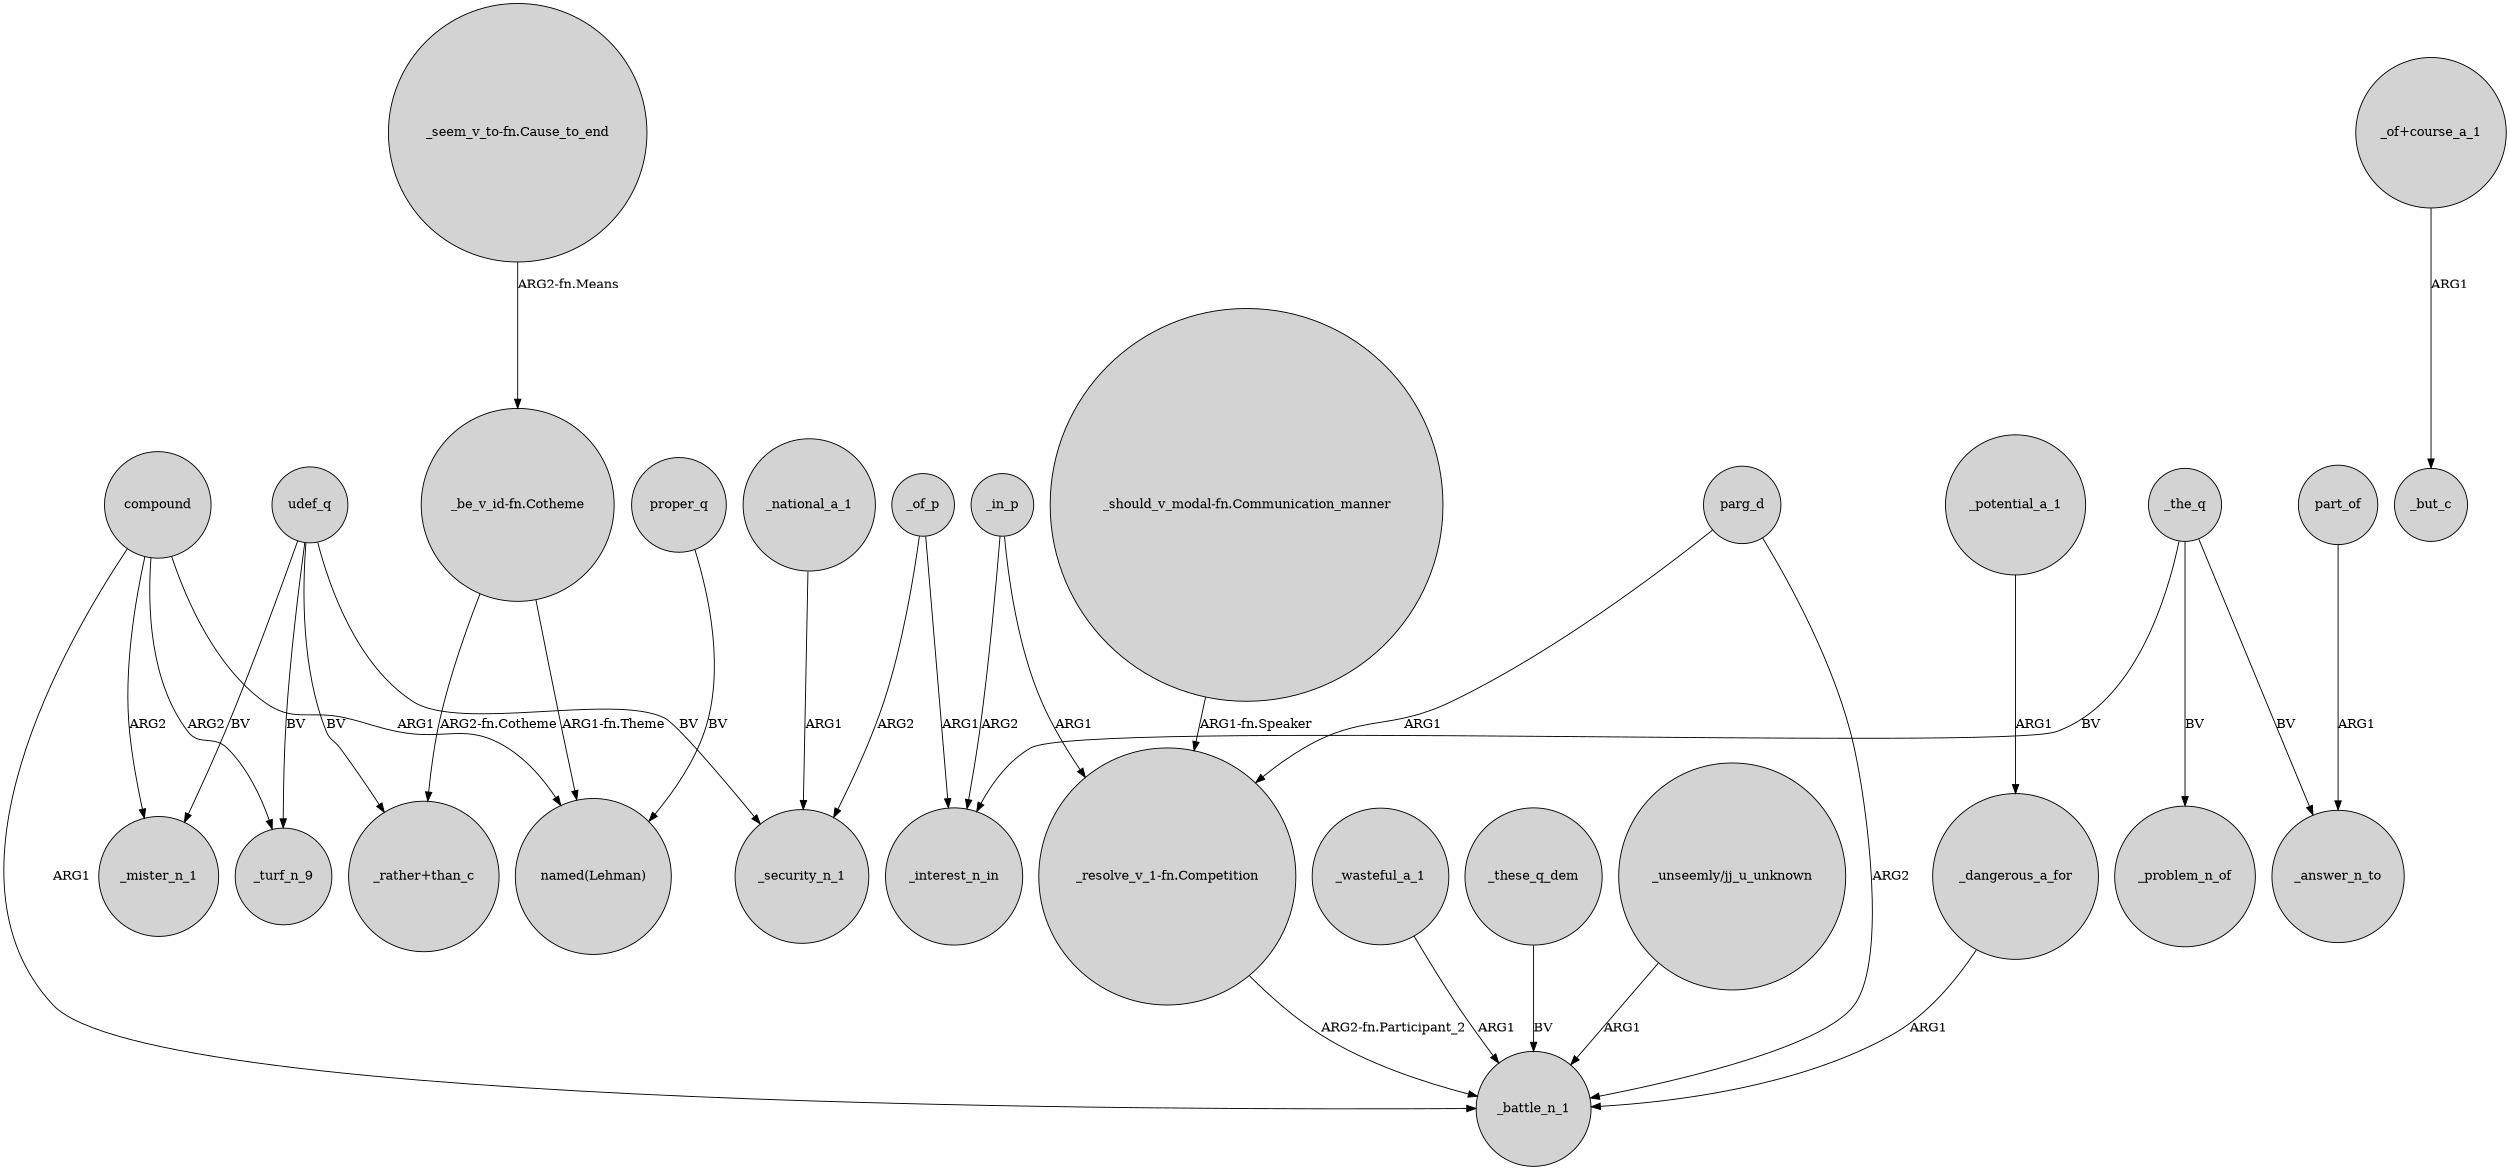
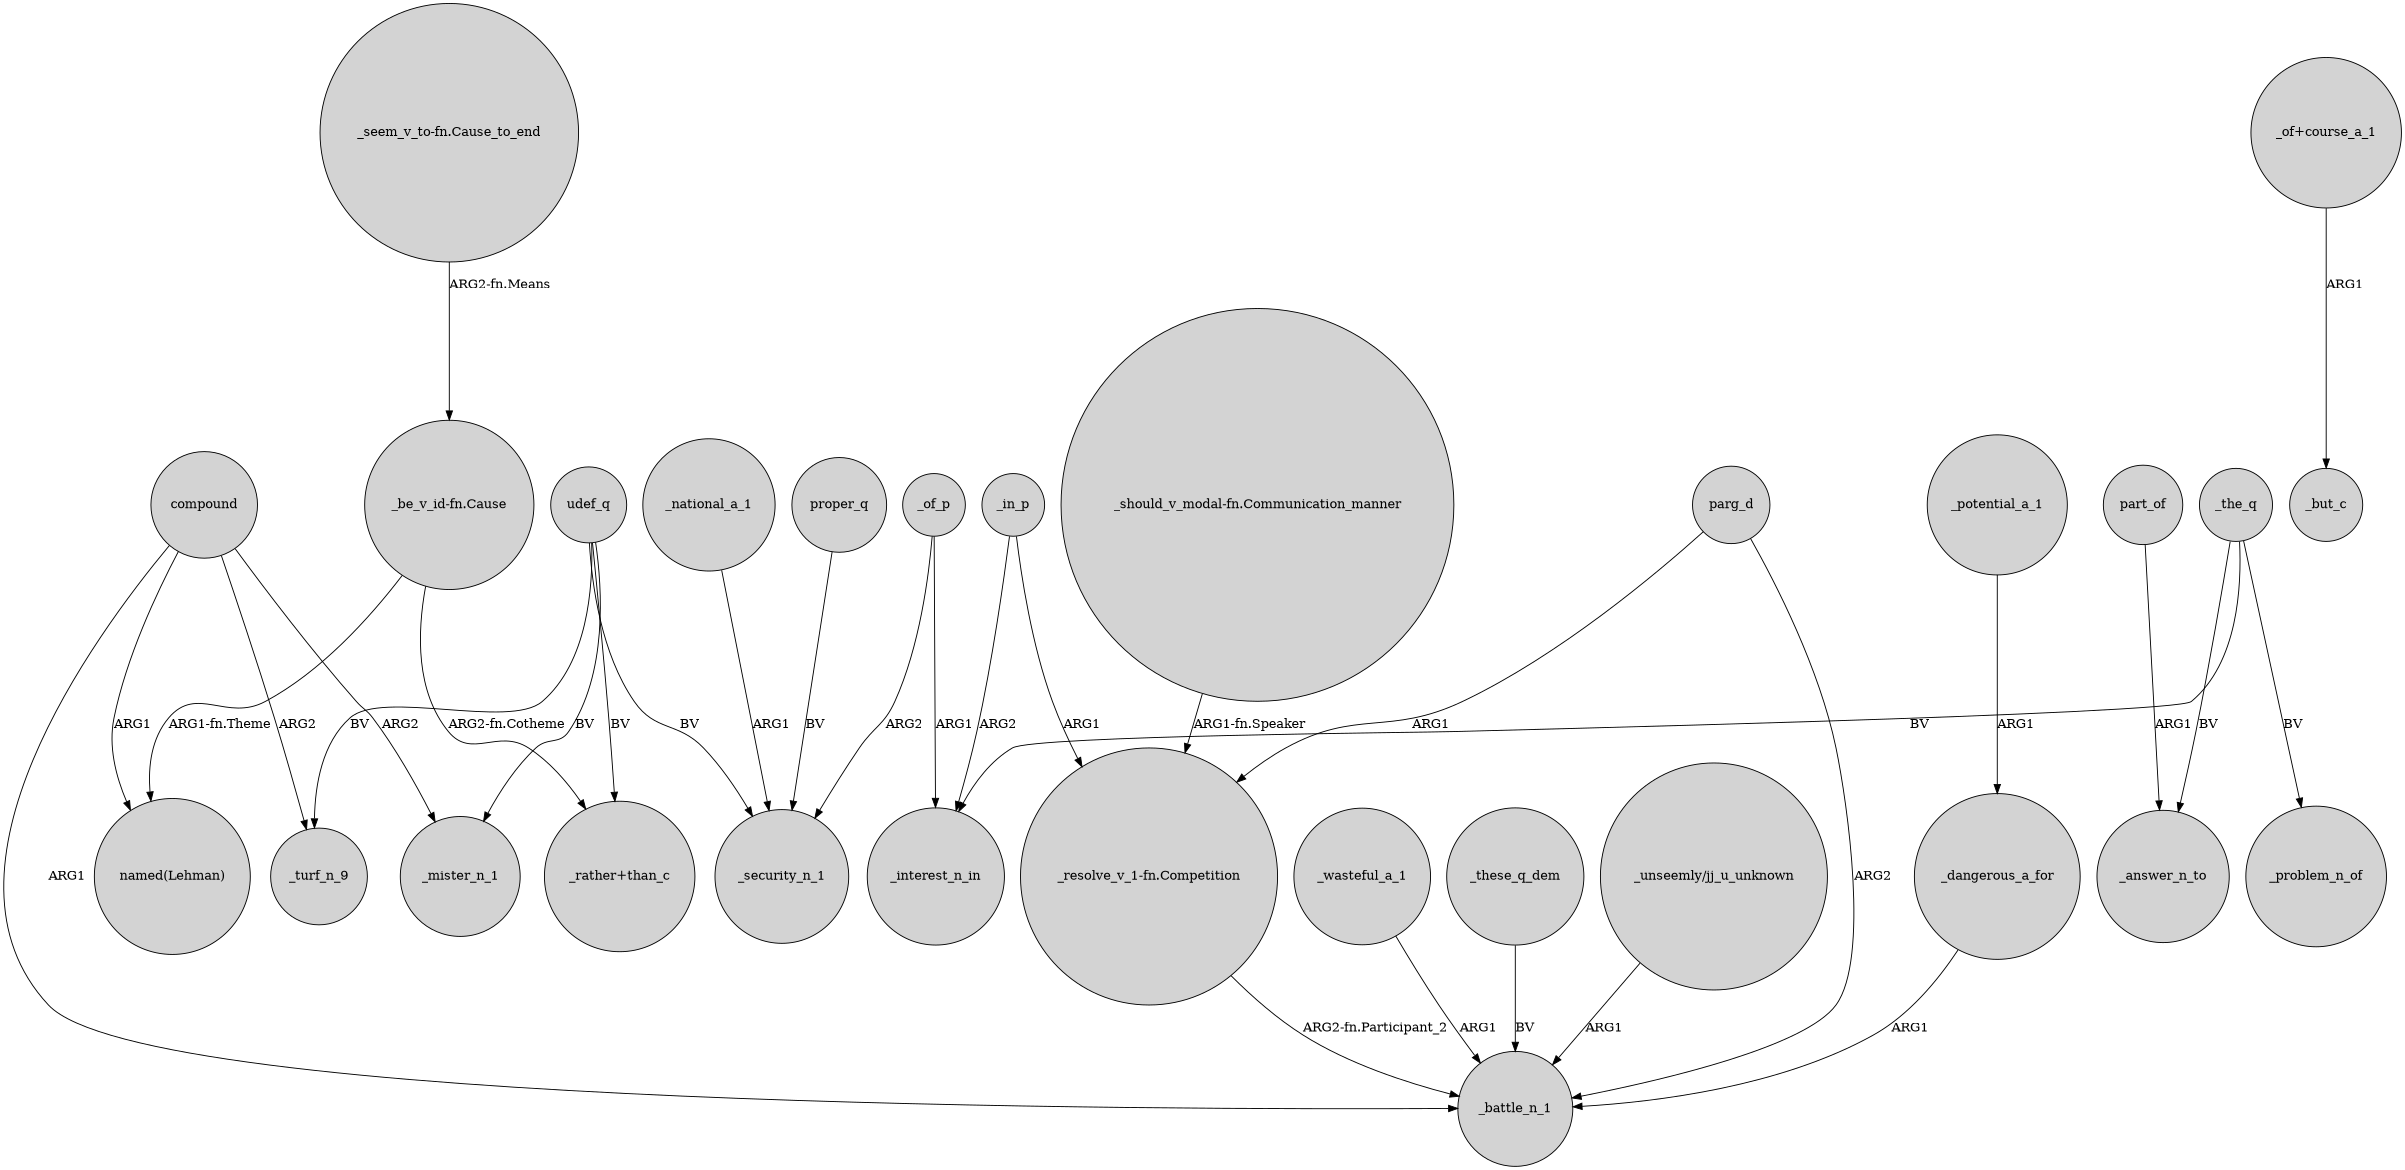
(518, 505) -> (449, 505)
(713, 688) -> (813, 676)
